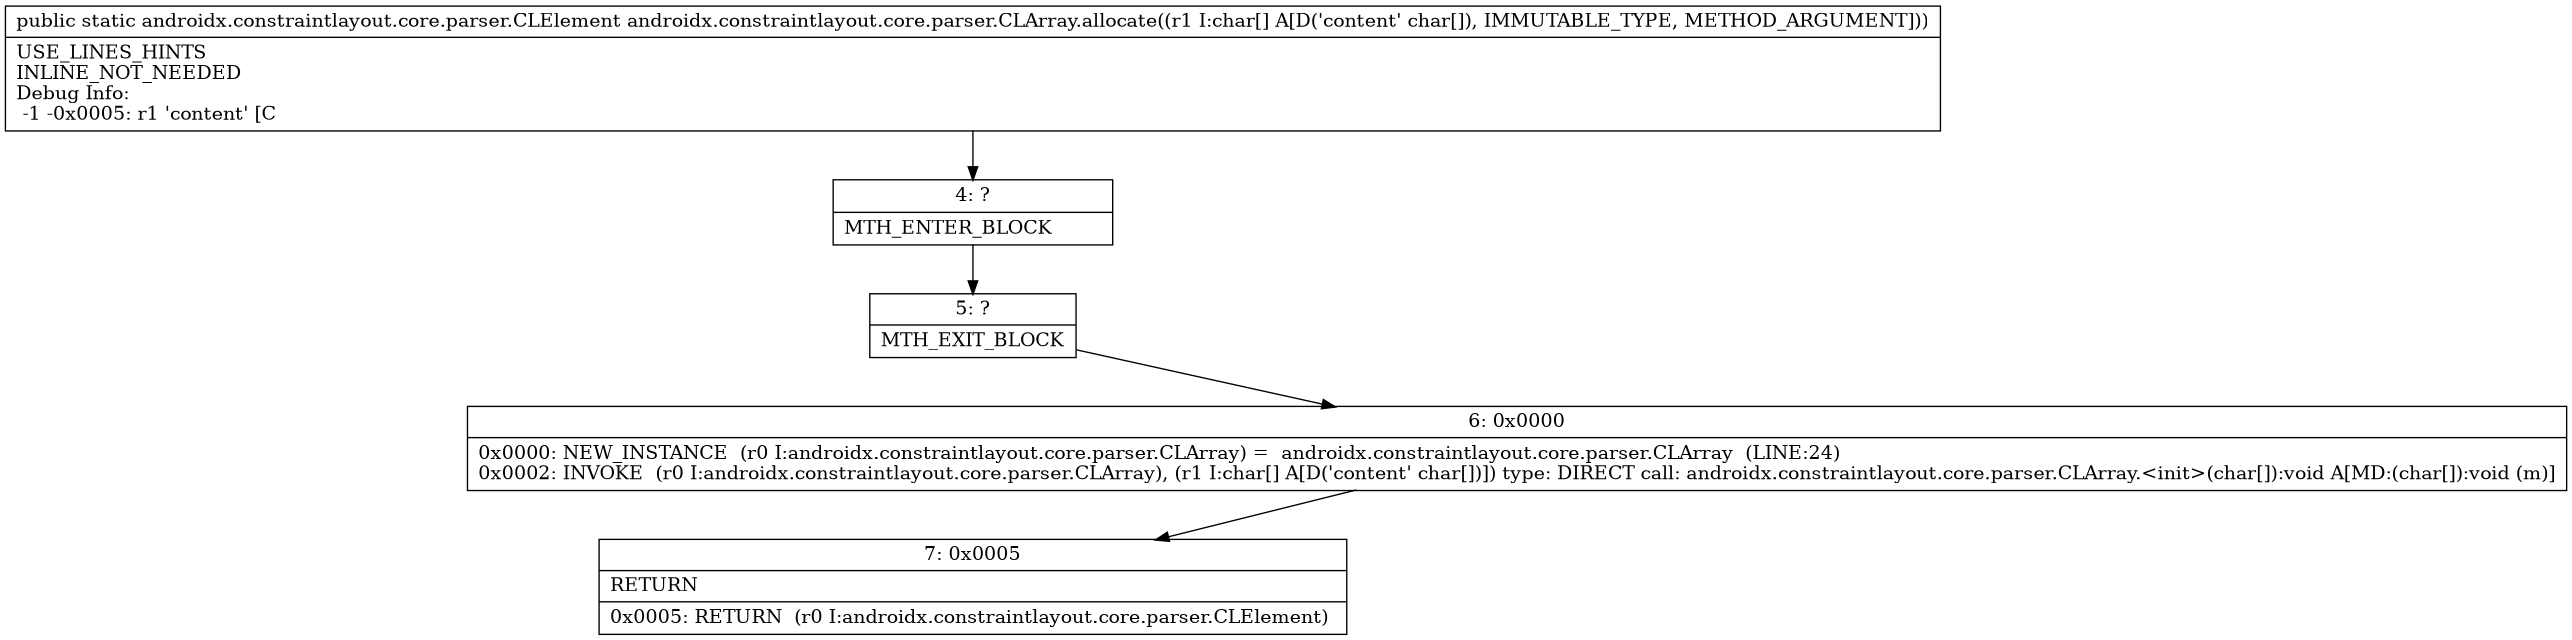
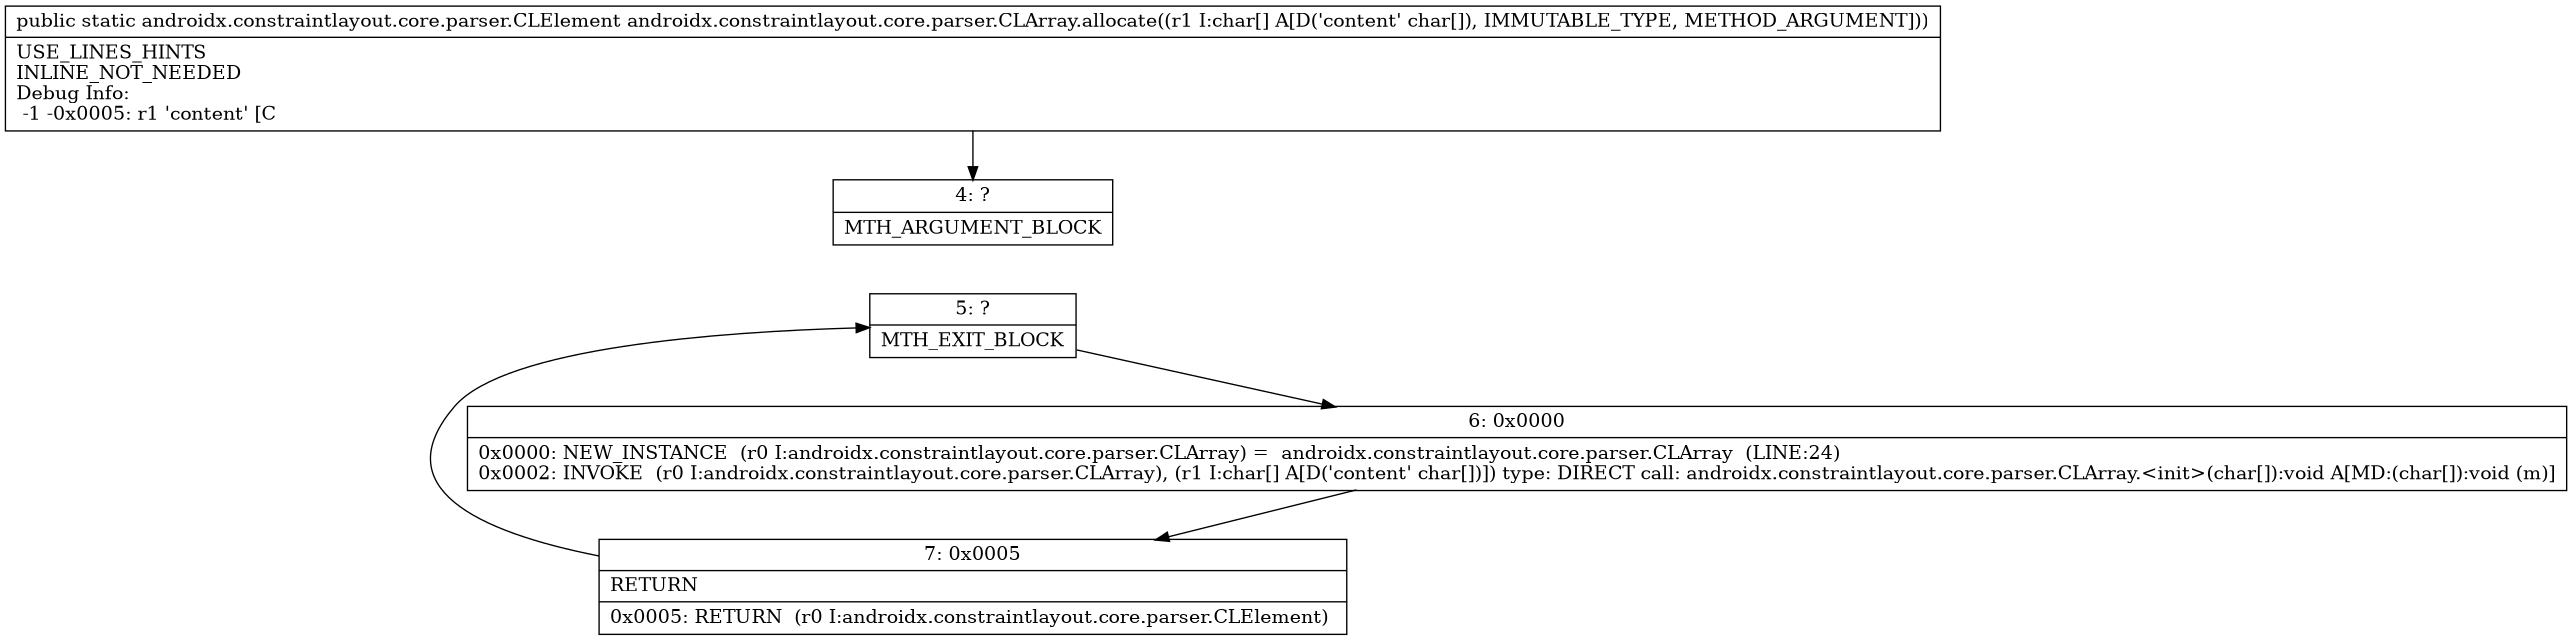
(949, 228) -> (973, 228)
(973, 263) -> (519, 370)
